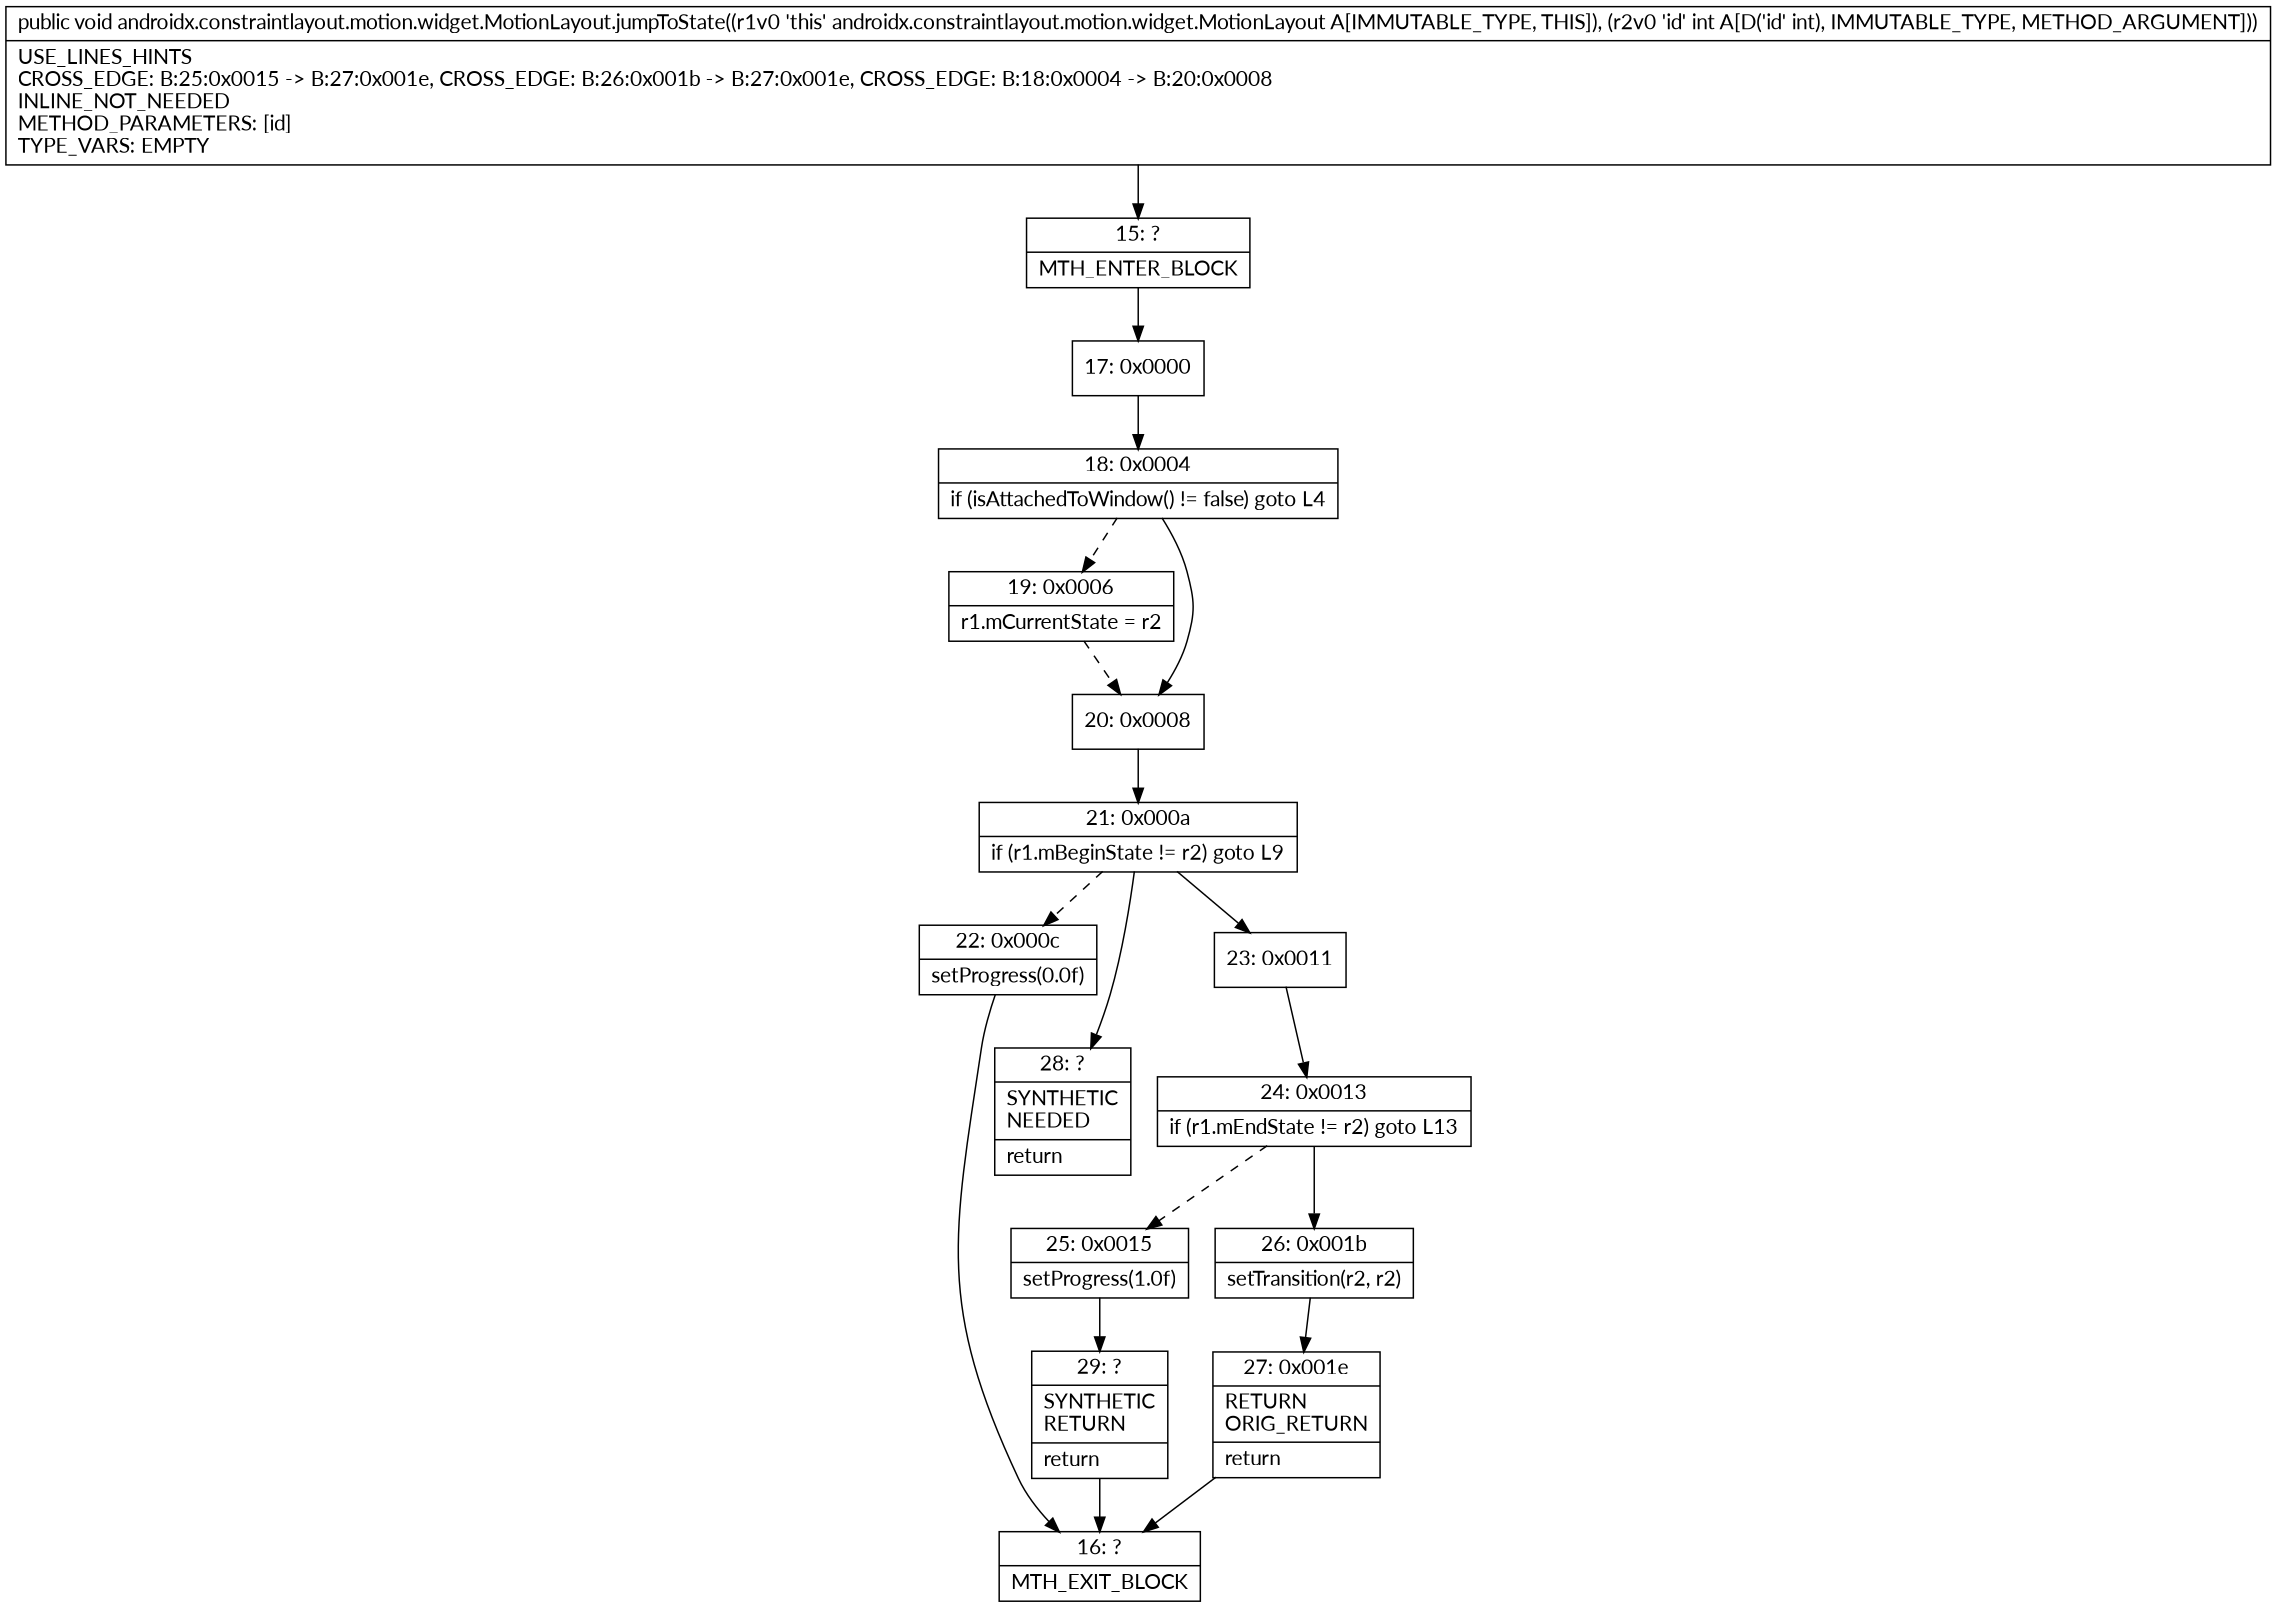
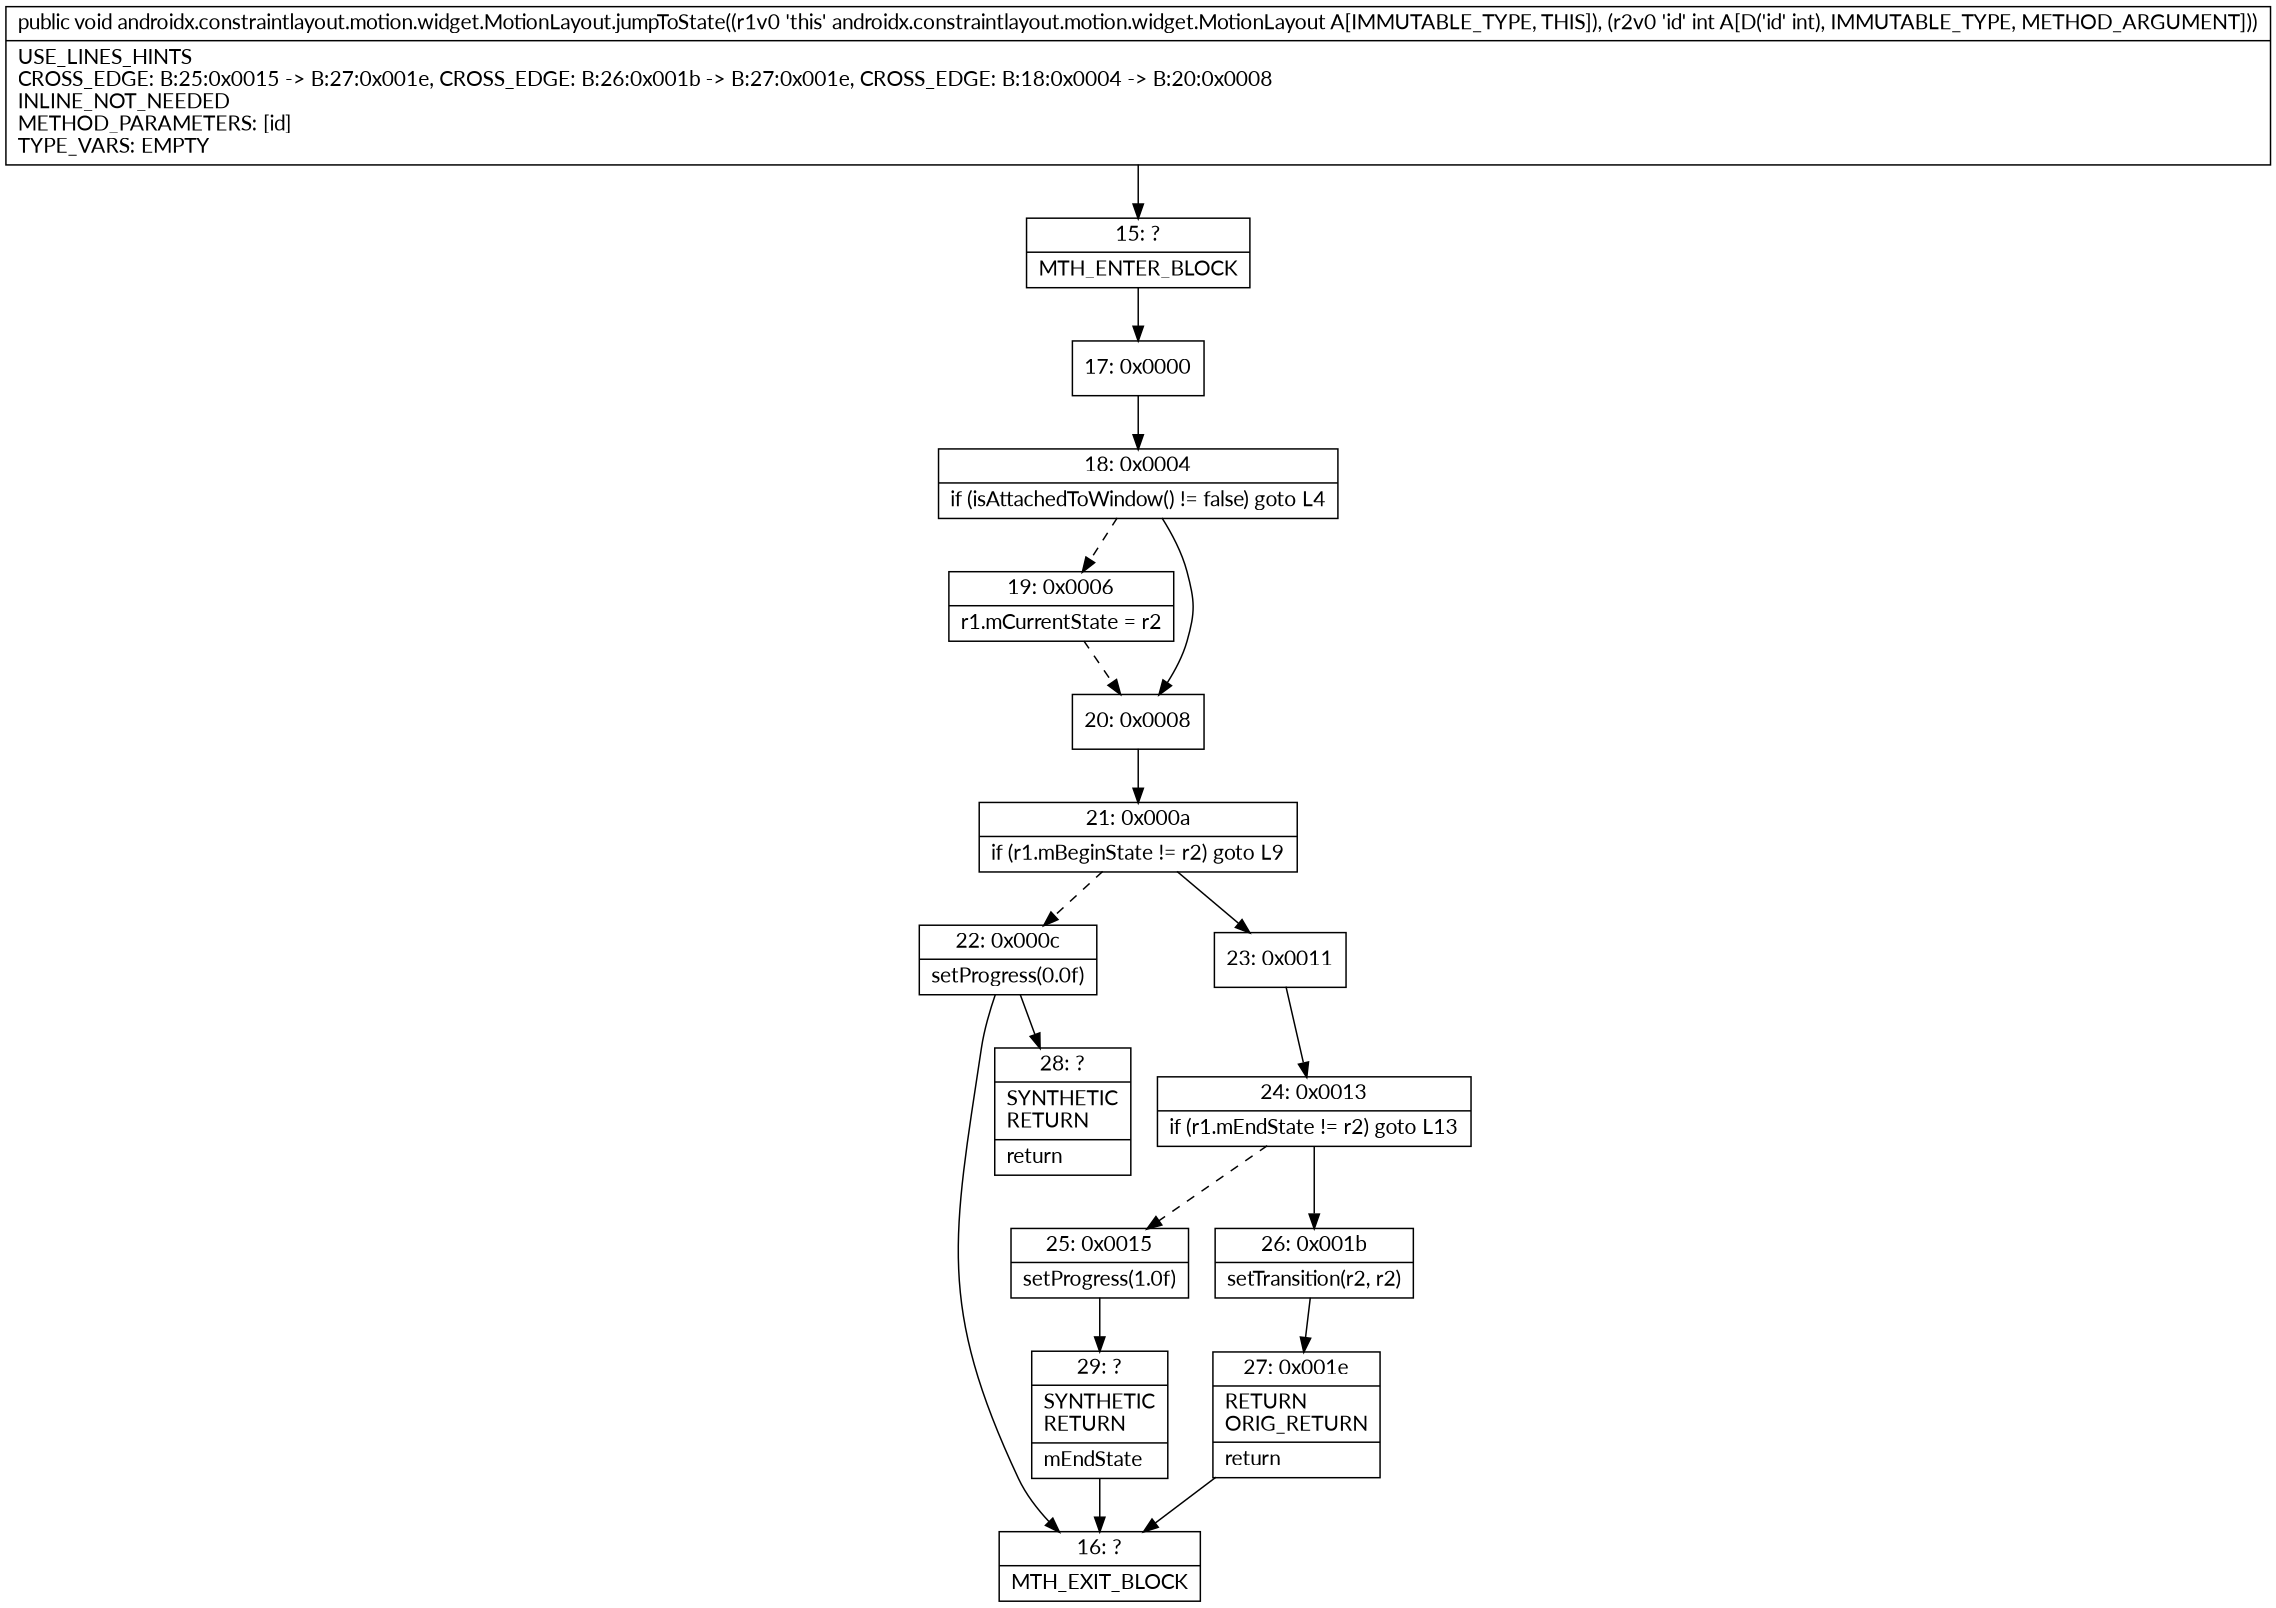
(1120, 954) -> (1028, 1014)
(1049, 1121) -> (1048, 1121)
(1072, 1460) -> (1093, 1460)
